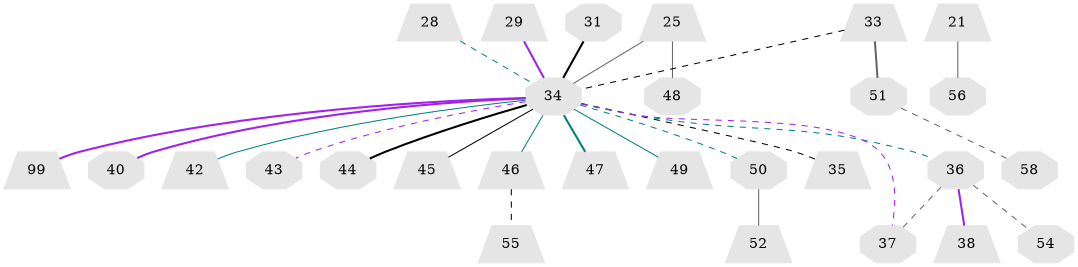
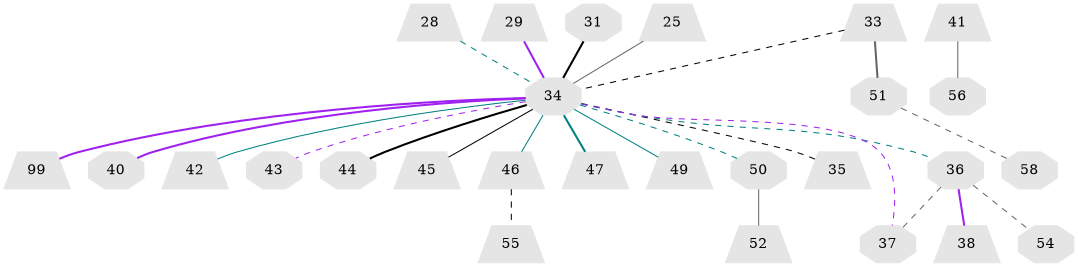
(958, 23) -> (958, 23)
(672, 96) -> none
